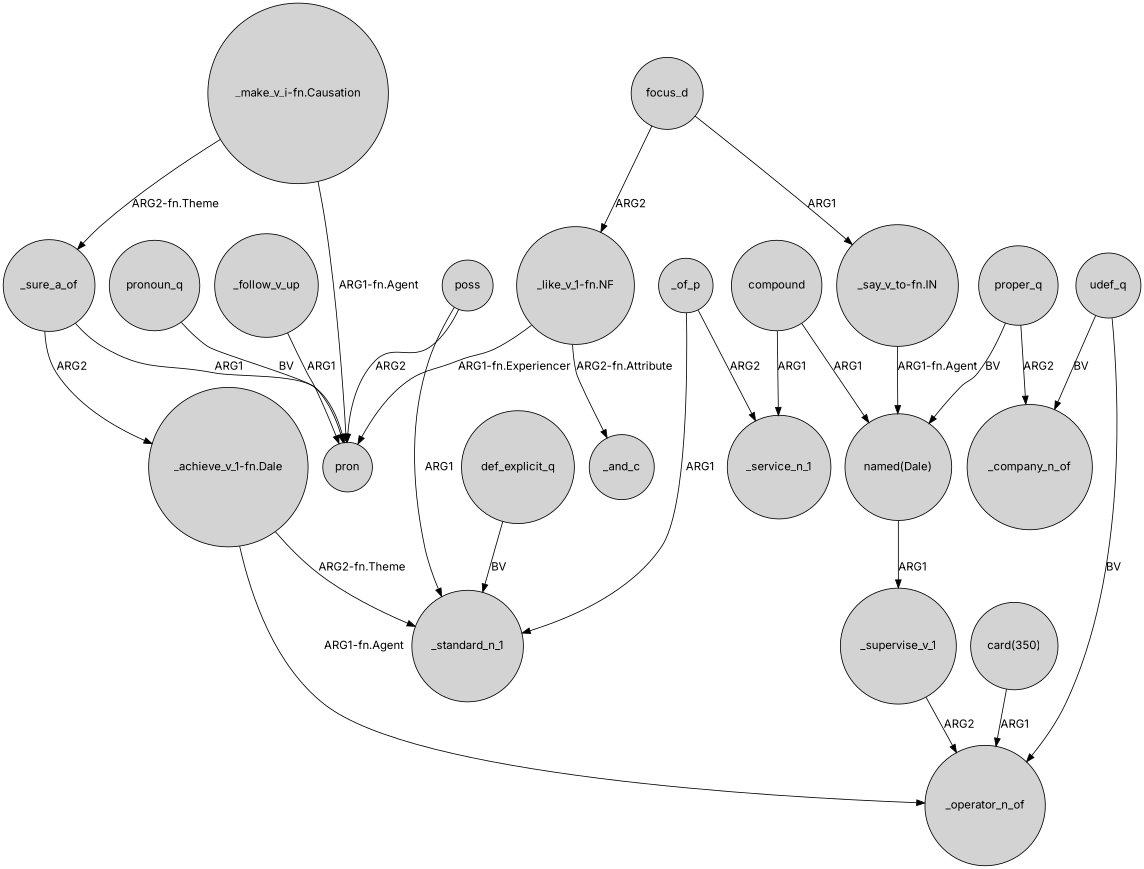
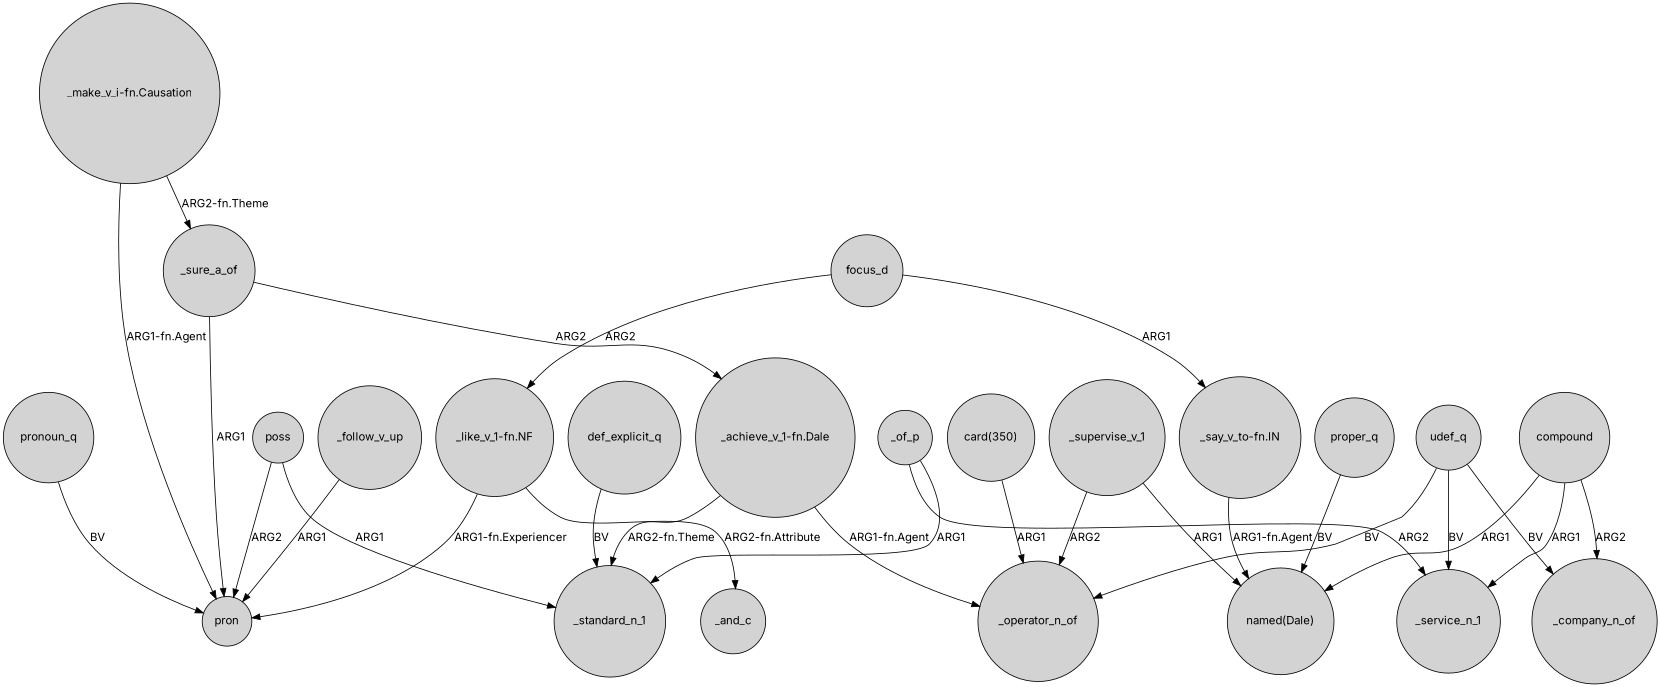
(1023, 360) -> (1591, 515)
none -> (1449, 516)
(898, 550) -> (1187, 534)
